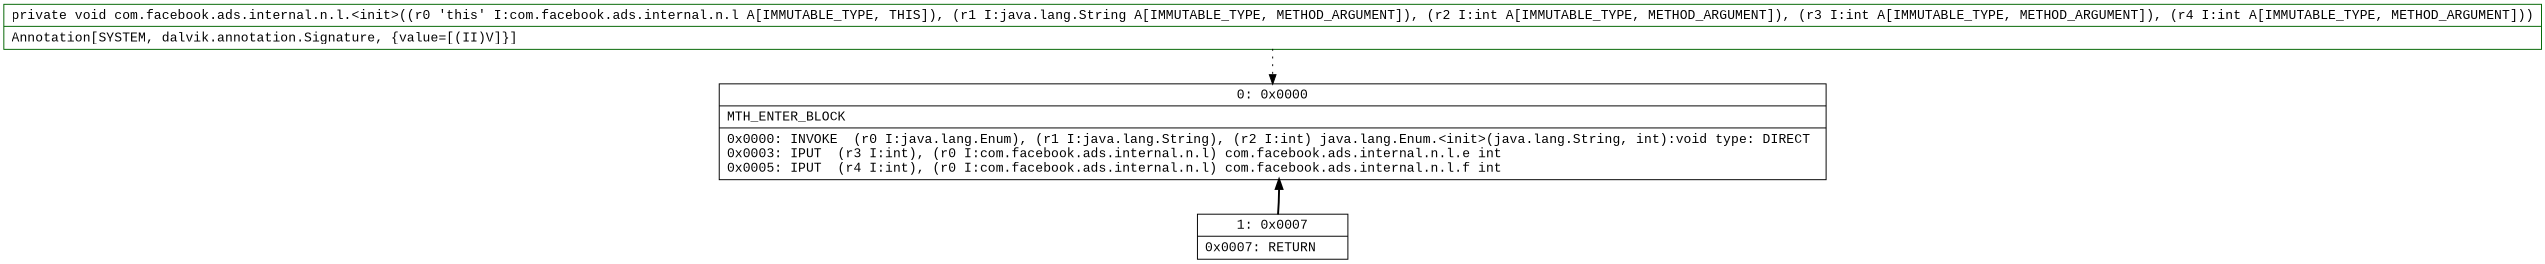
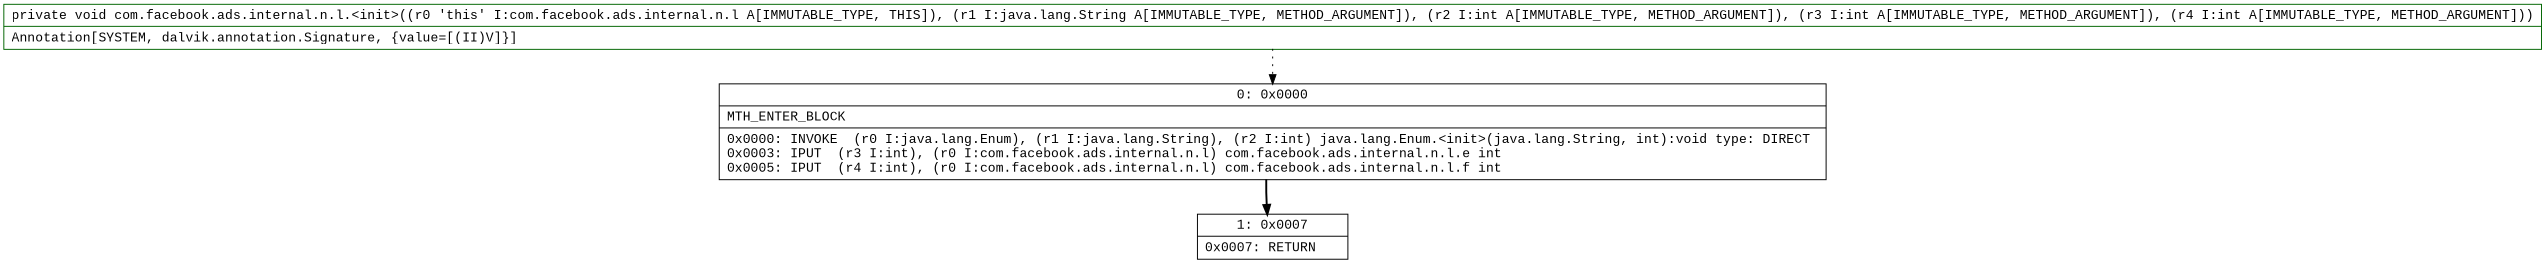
(1279, 202) -> (1266, 192)
